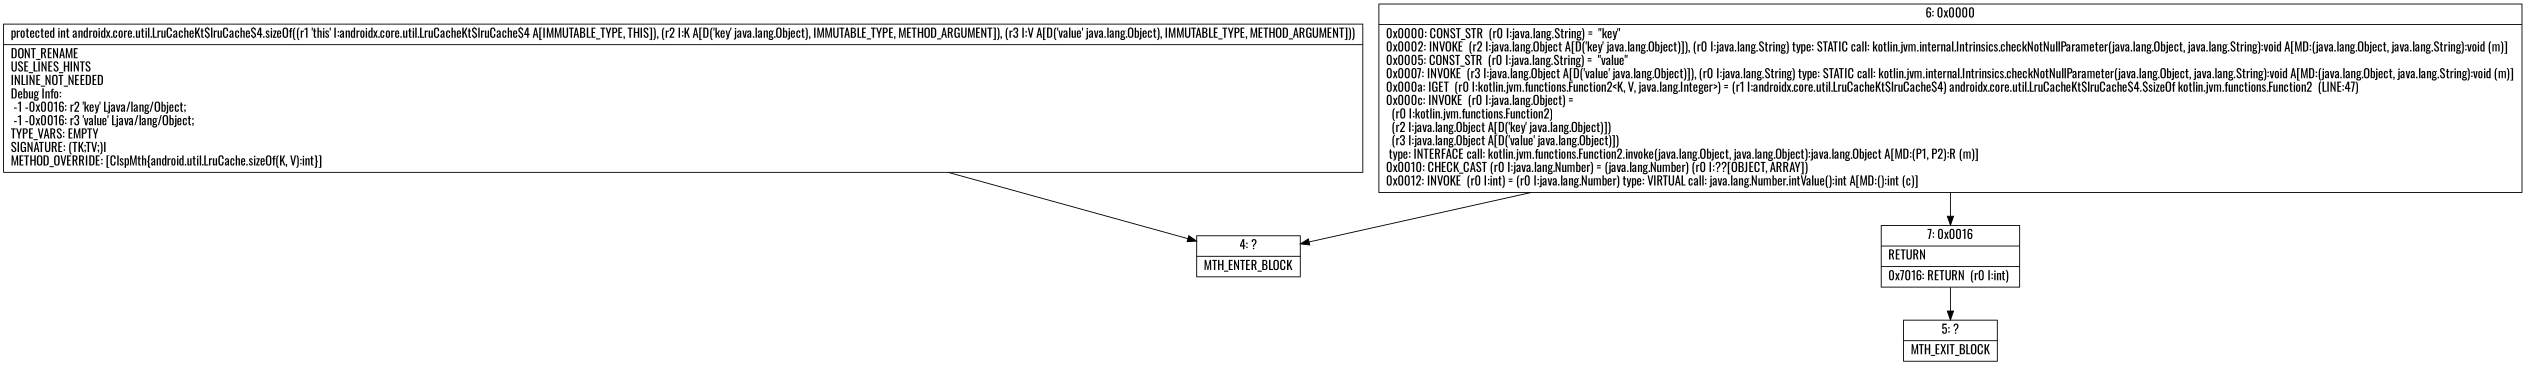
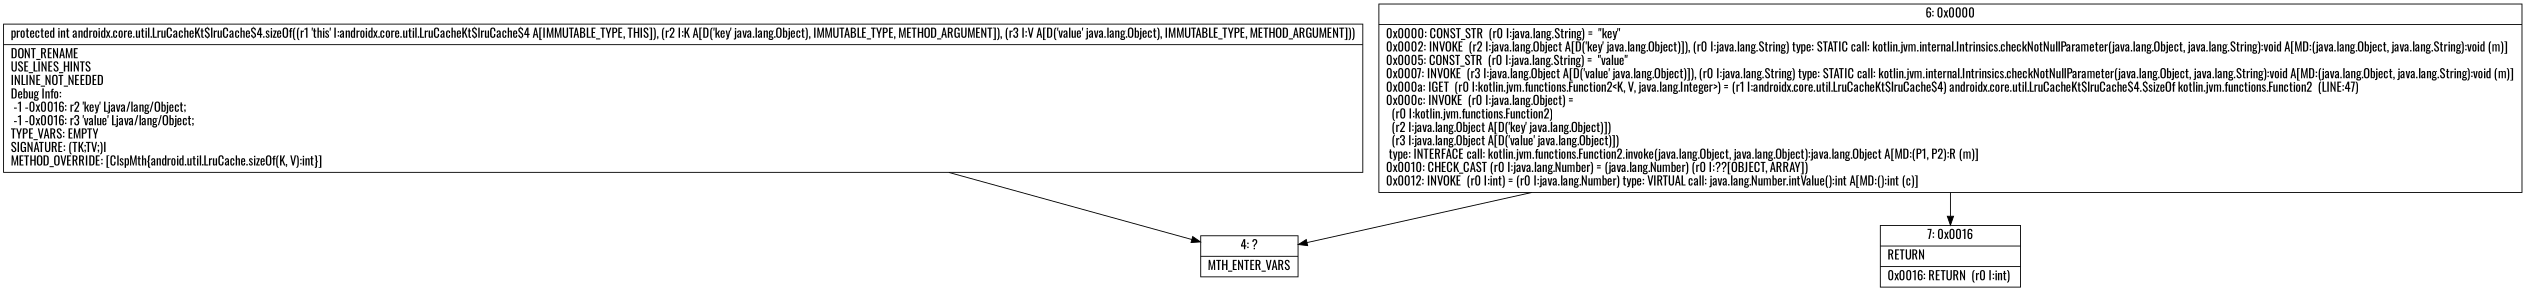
(1248, 266) -> (1249, 266)
(1950, 276) -> (1950, 276)
(1950, 341) -> none
